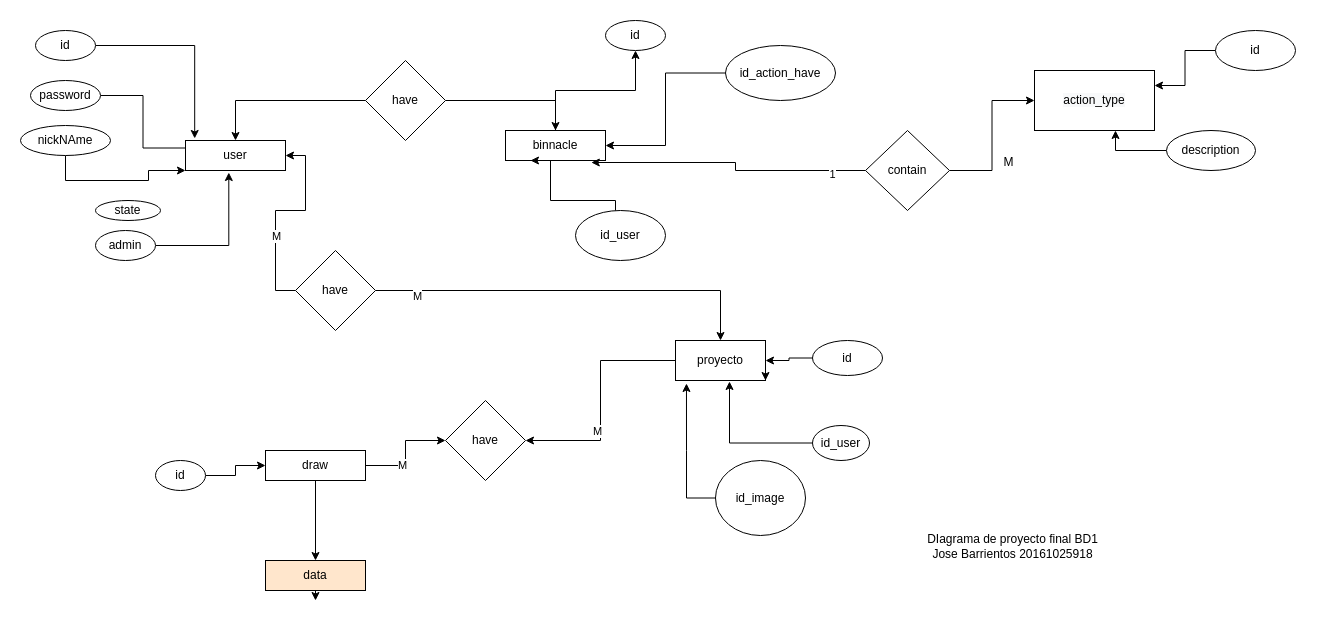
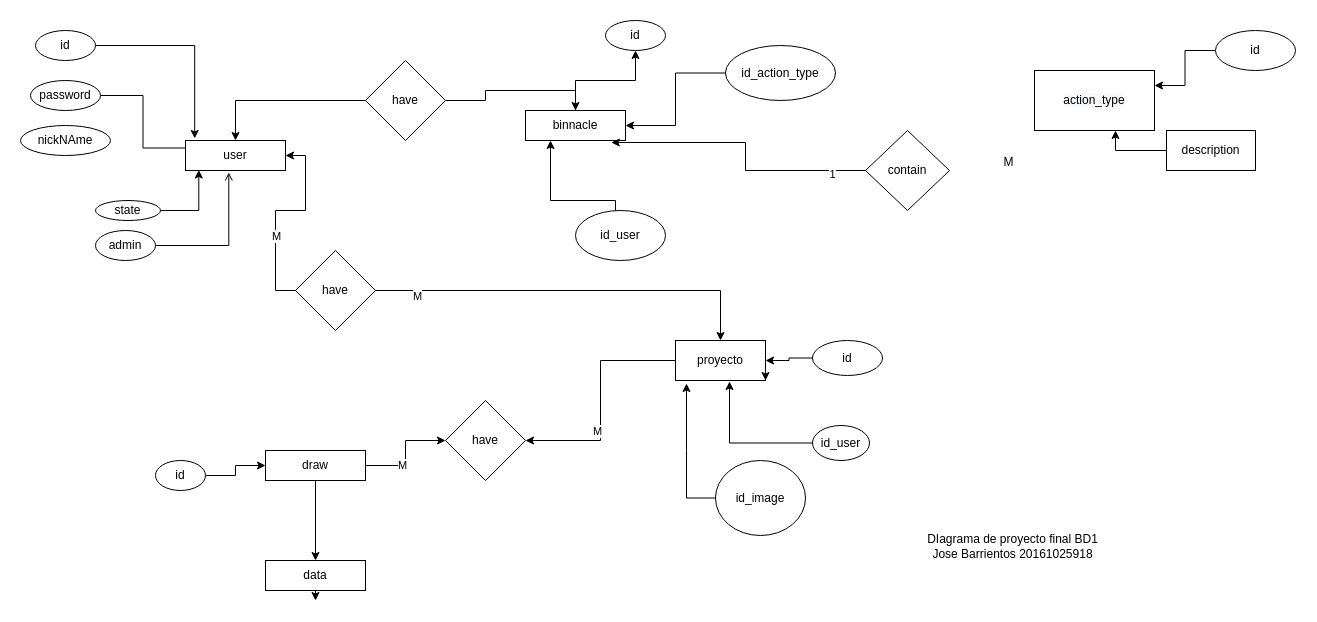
(781, 74) -> (781, 74)
(992, 139) -> none
(556, 146) -> (576, 126)
(1211, 151) -> (1211, 151)
(115, 181) -> none
(229, 181) -> (229, 179)
none -> (197, 211)
(316, 576) -> (316, 576)
